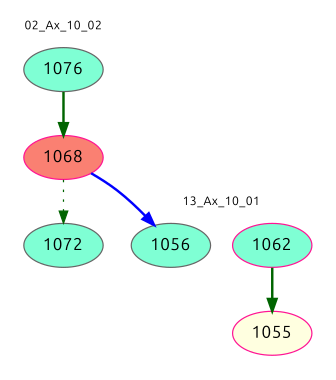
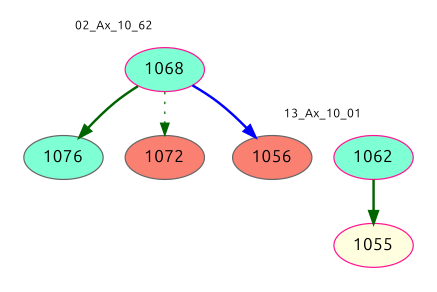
(63, 26) -> (114, 26)
(63, 108) -> (111, 105)
(63, 157) -> (165, 70)
(63, 245) -> (165, 157)
(171, 245) -> (272, 157)
